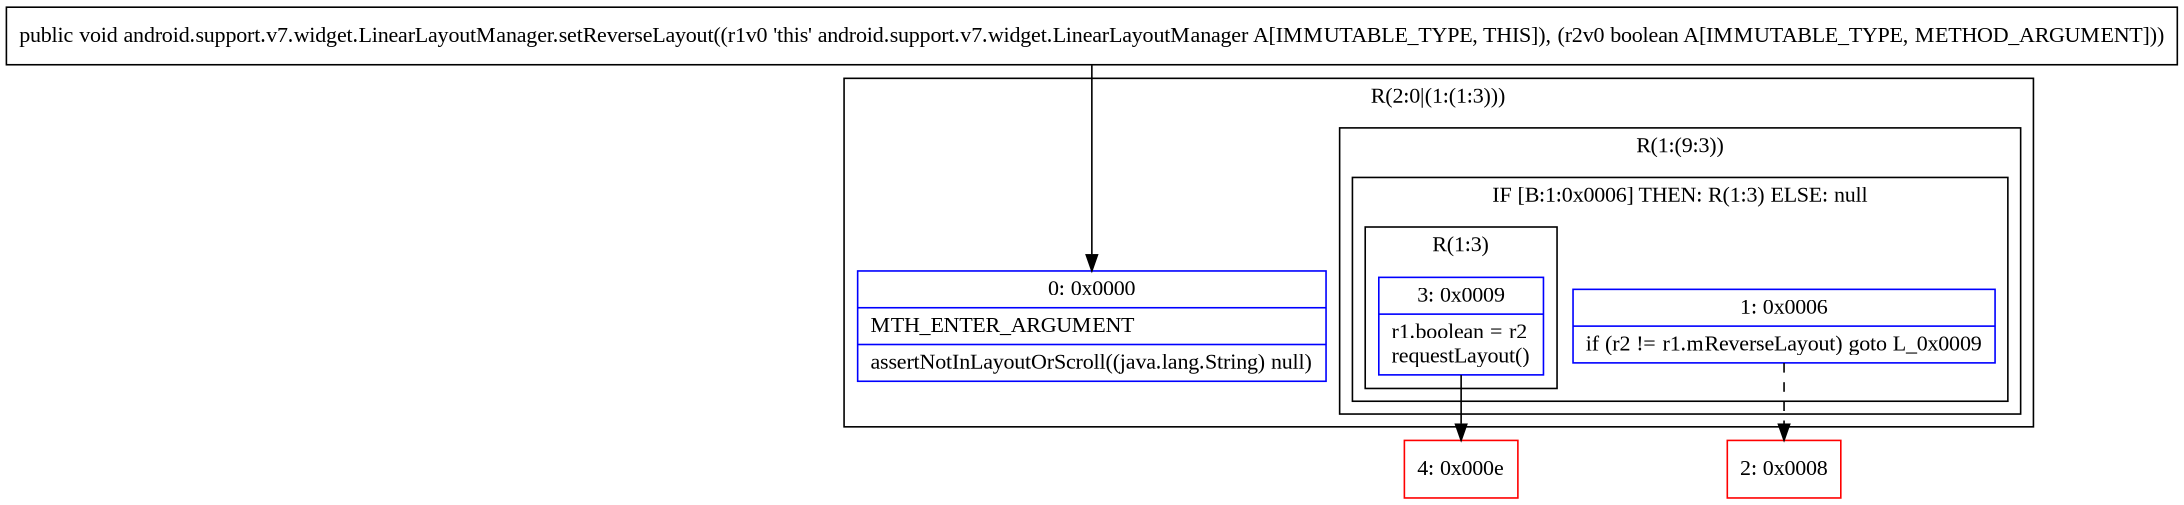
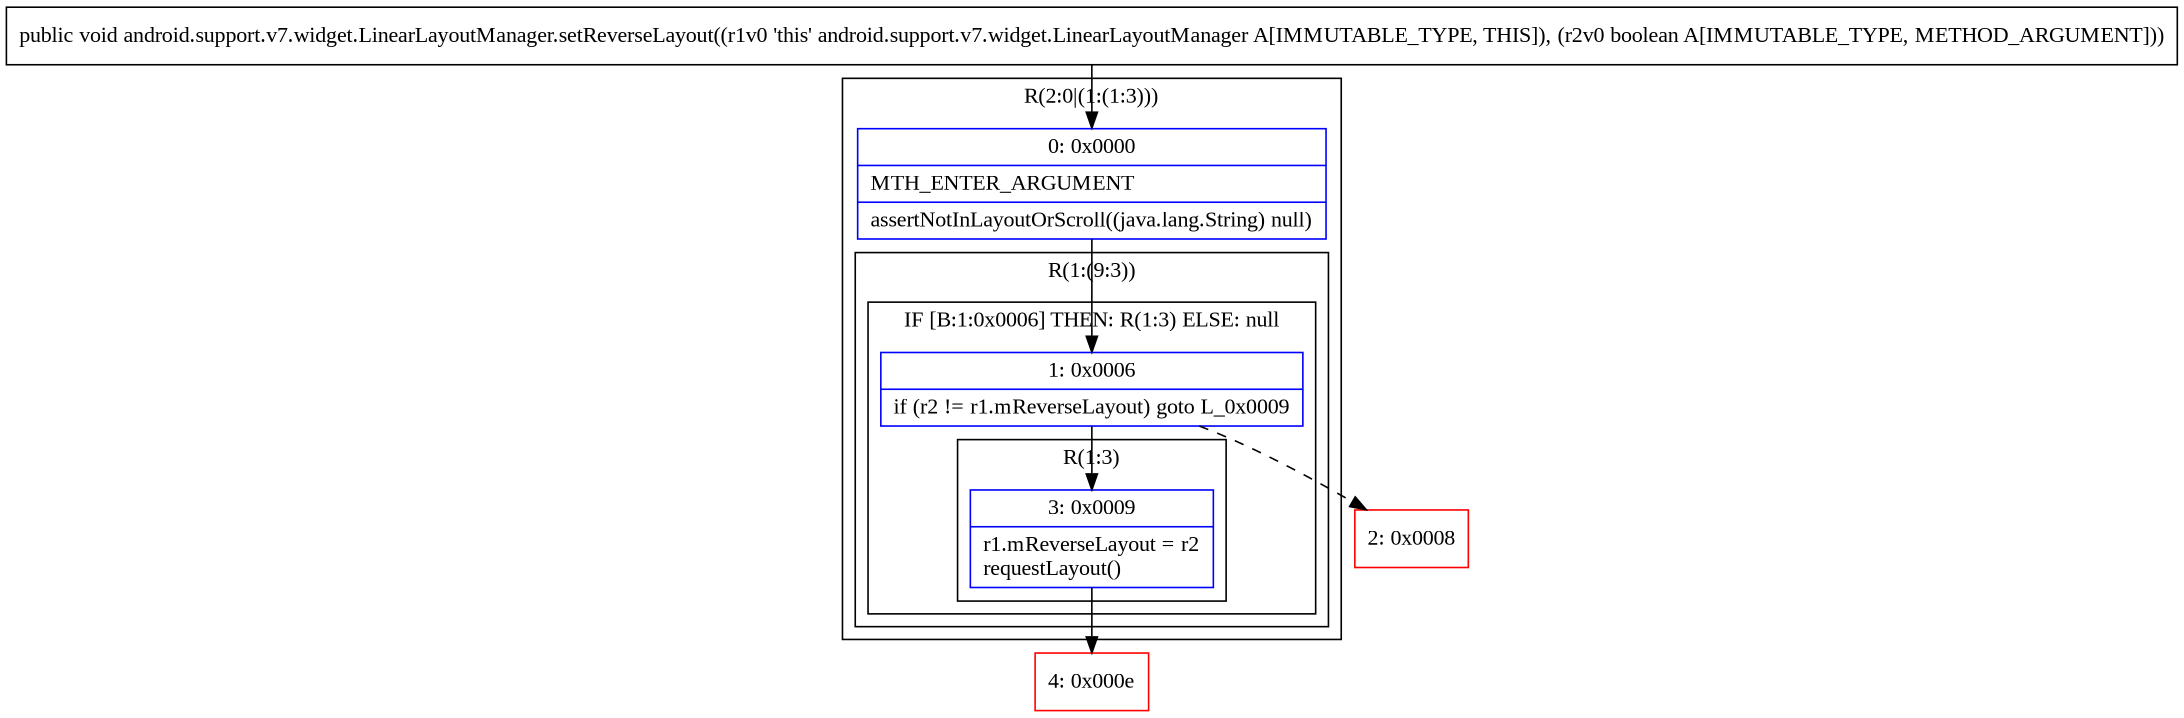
none -> (1092, 288)
(1460, 332) -> (1092, 544)
none -> (1092, 450)
